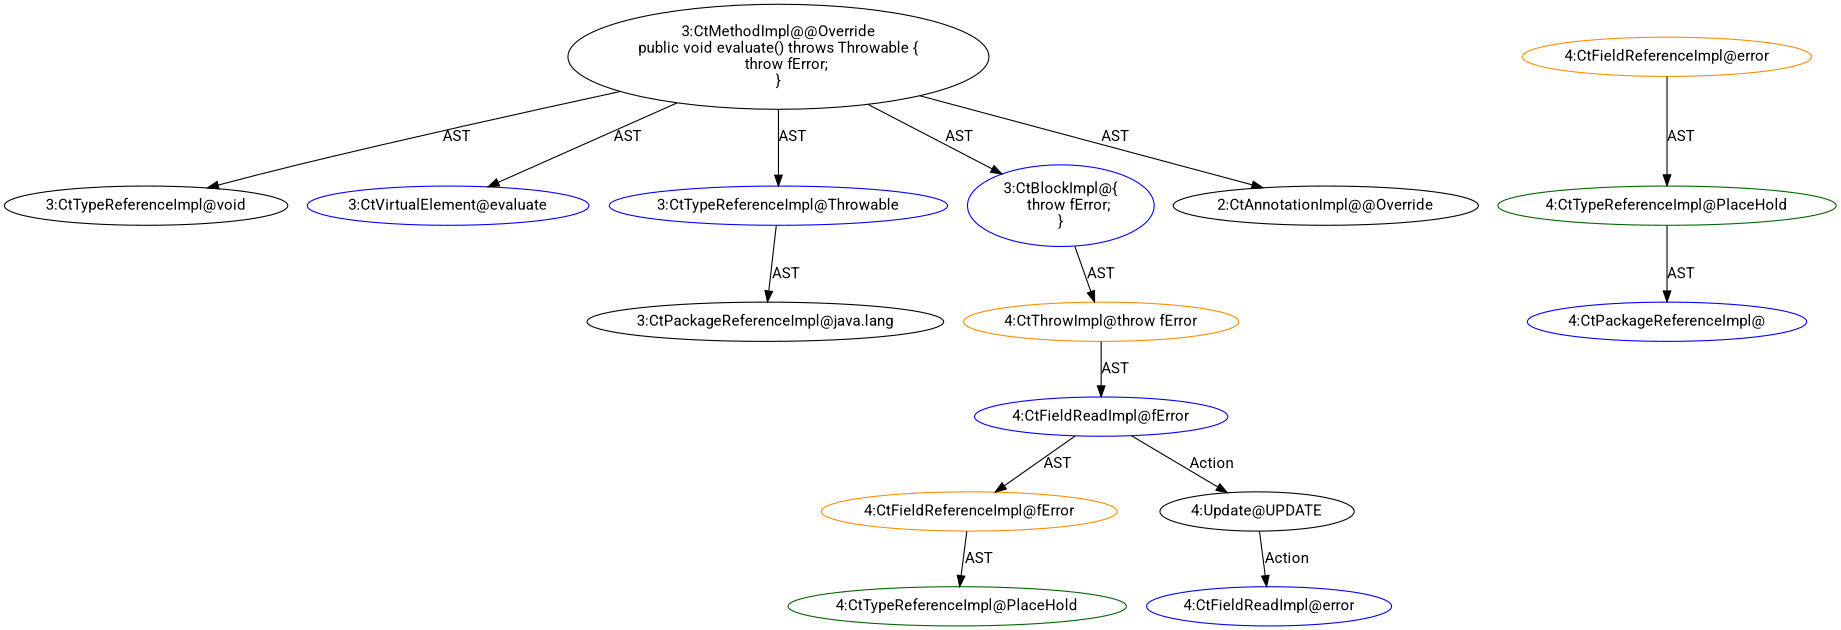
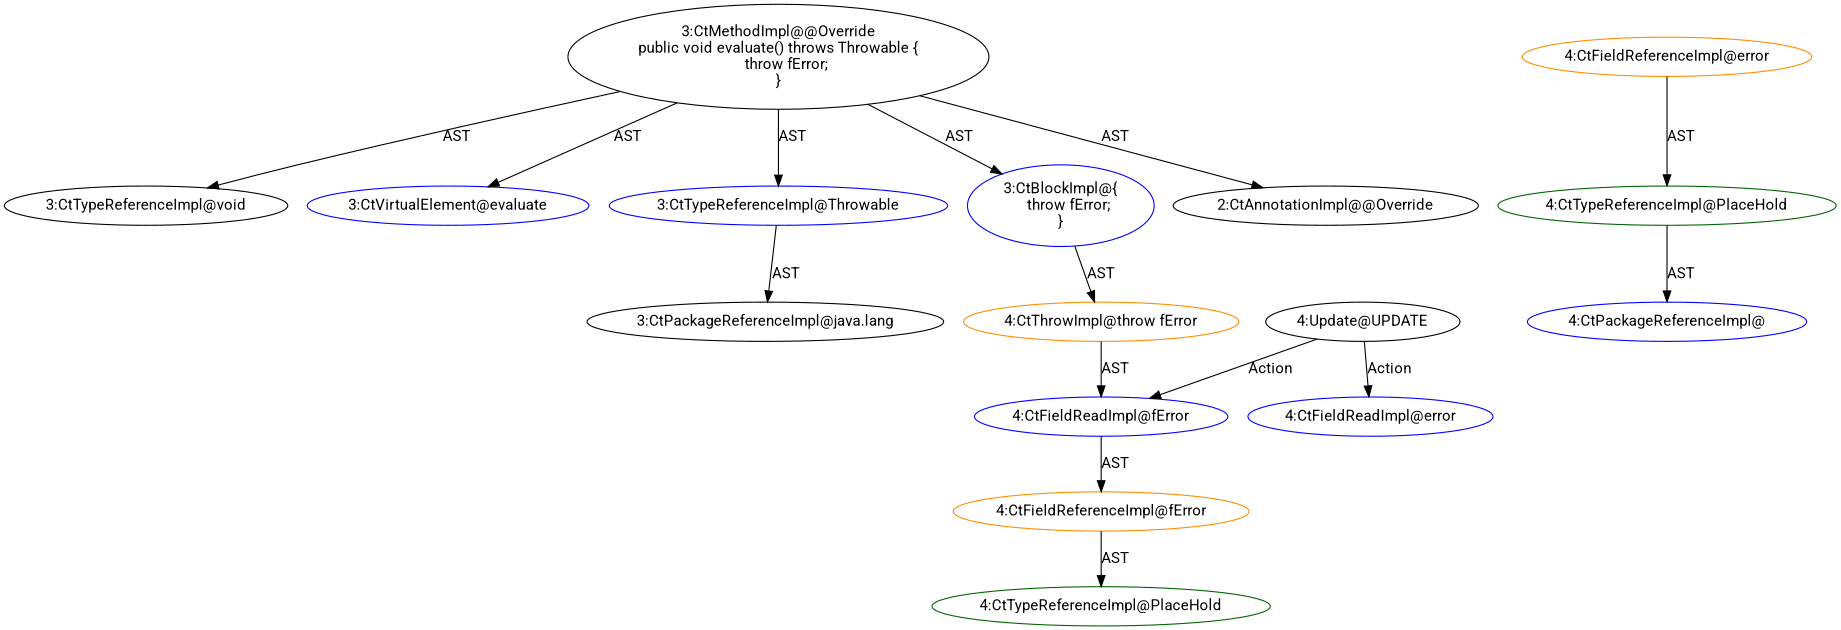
(1175, 461) -> (1239, 367)
